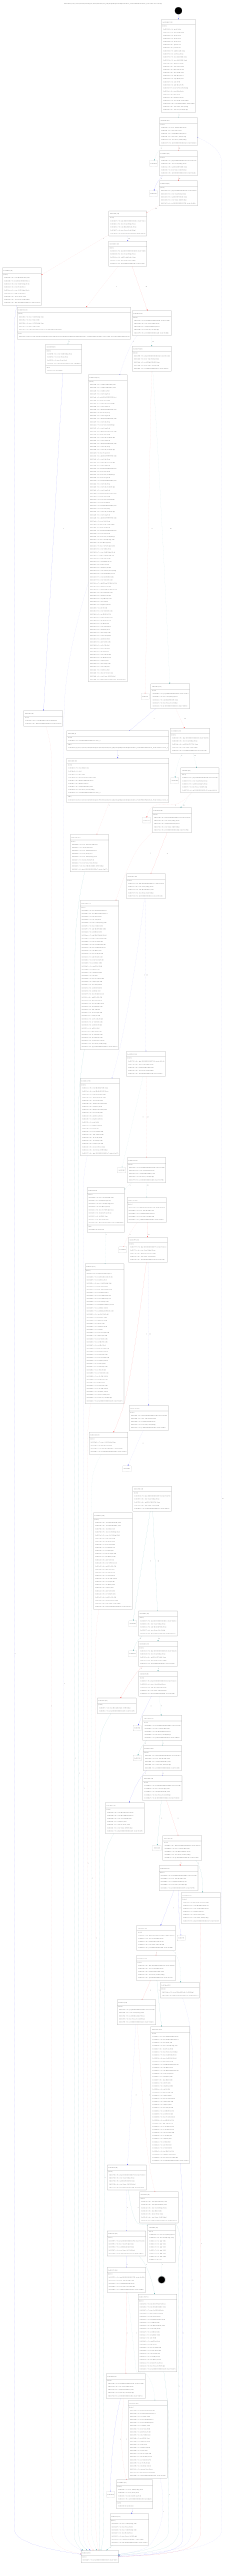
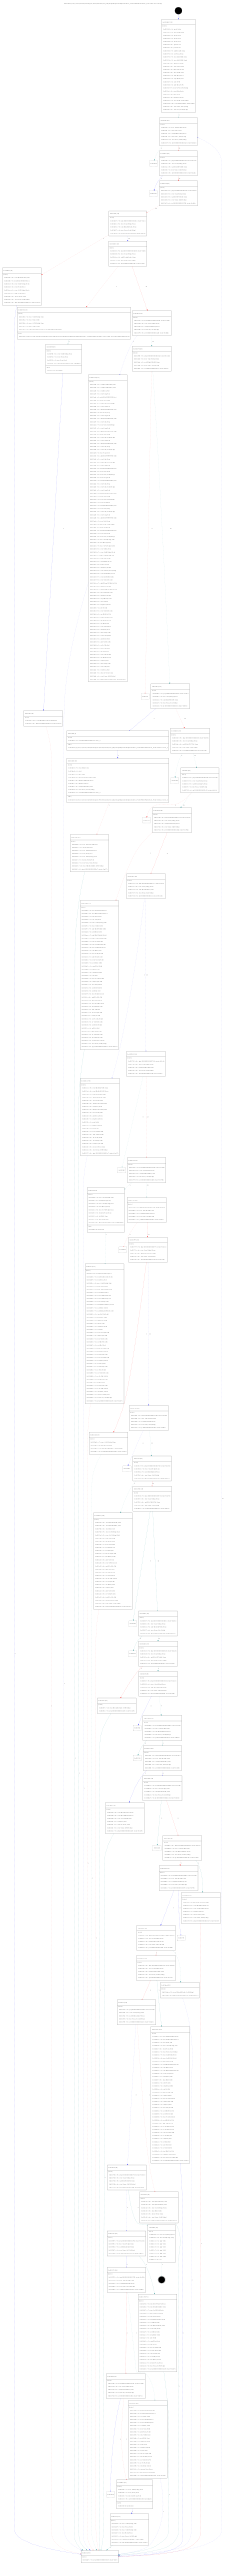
none -> (152, 1468)
